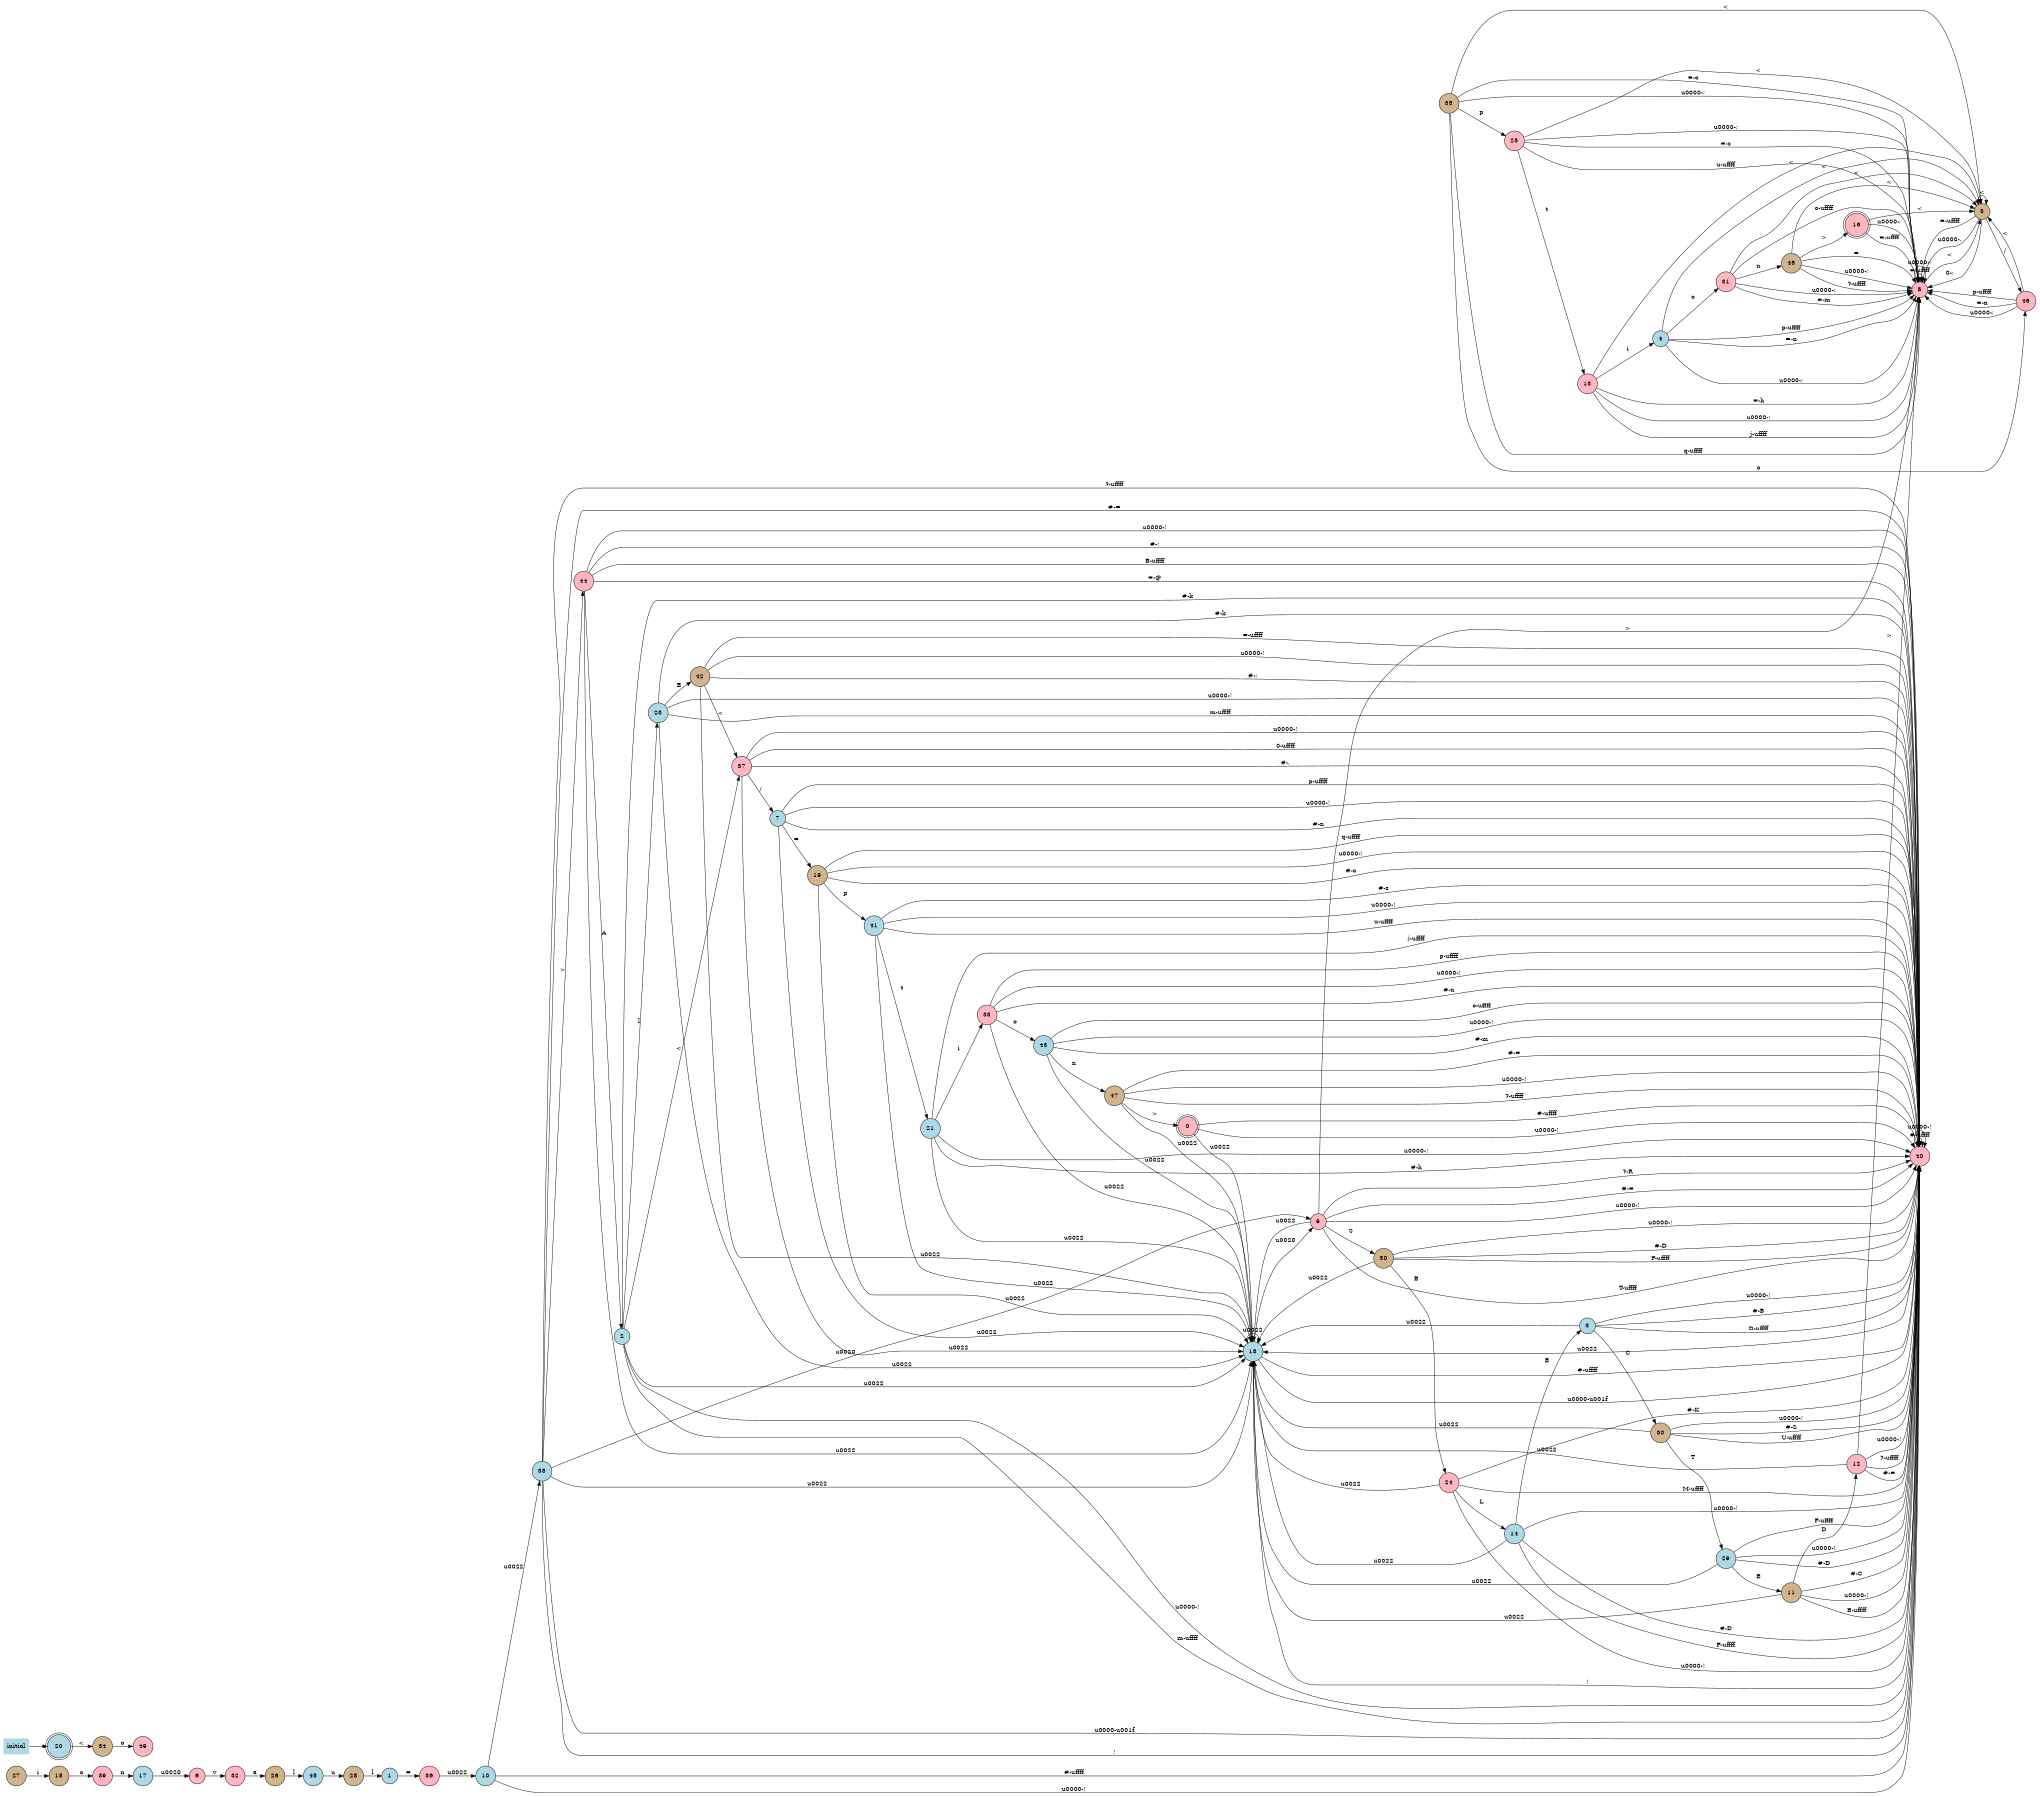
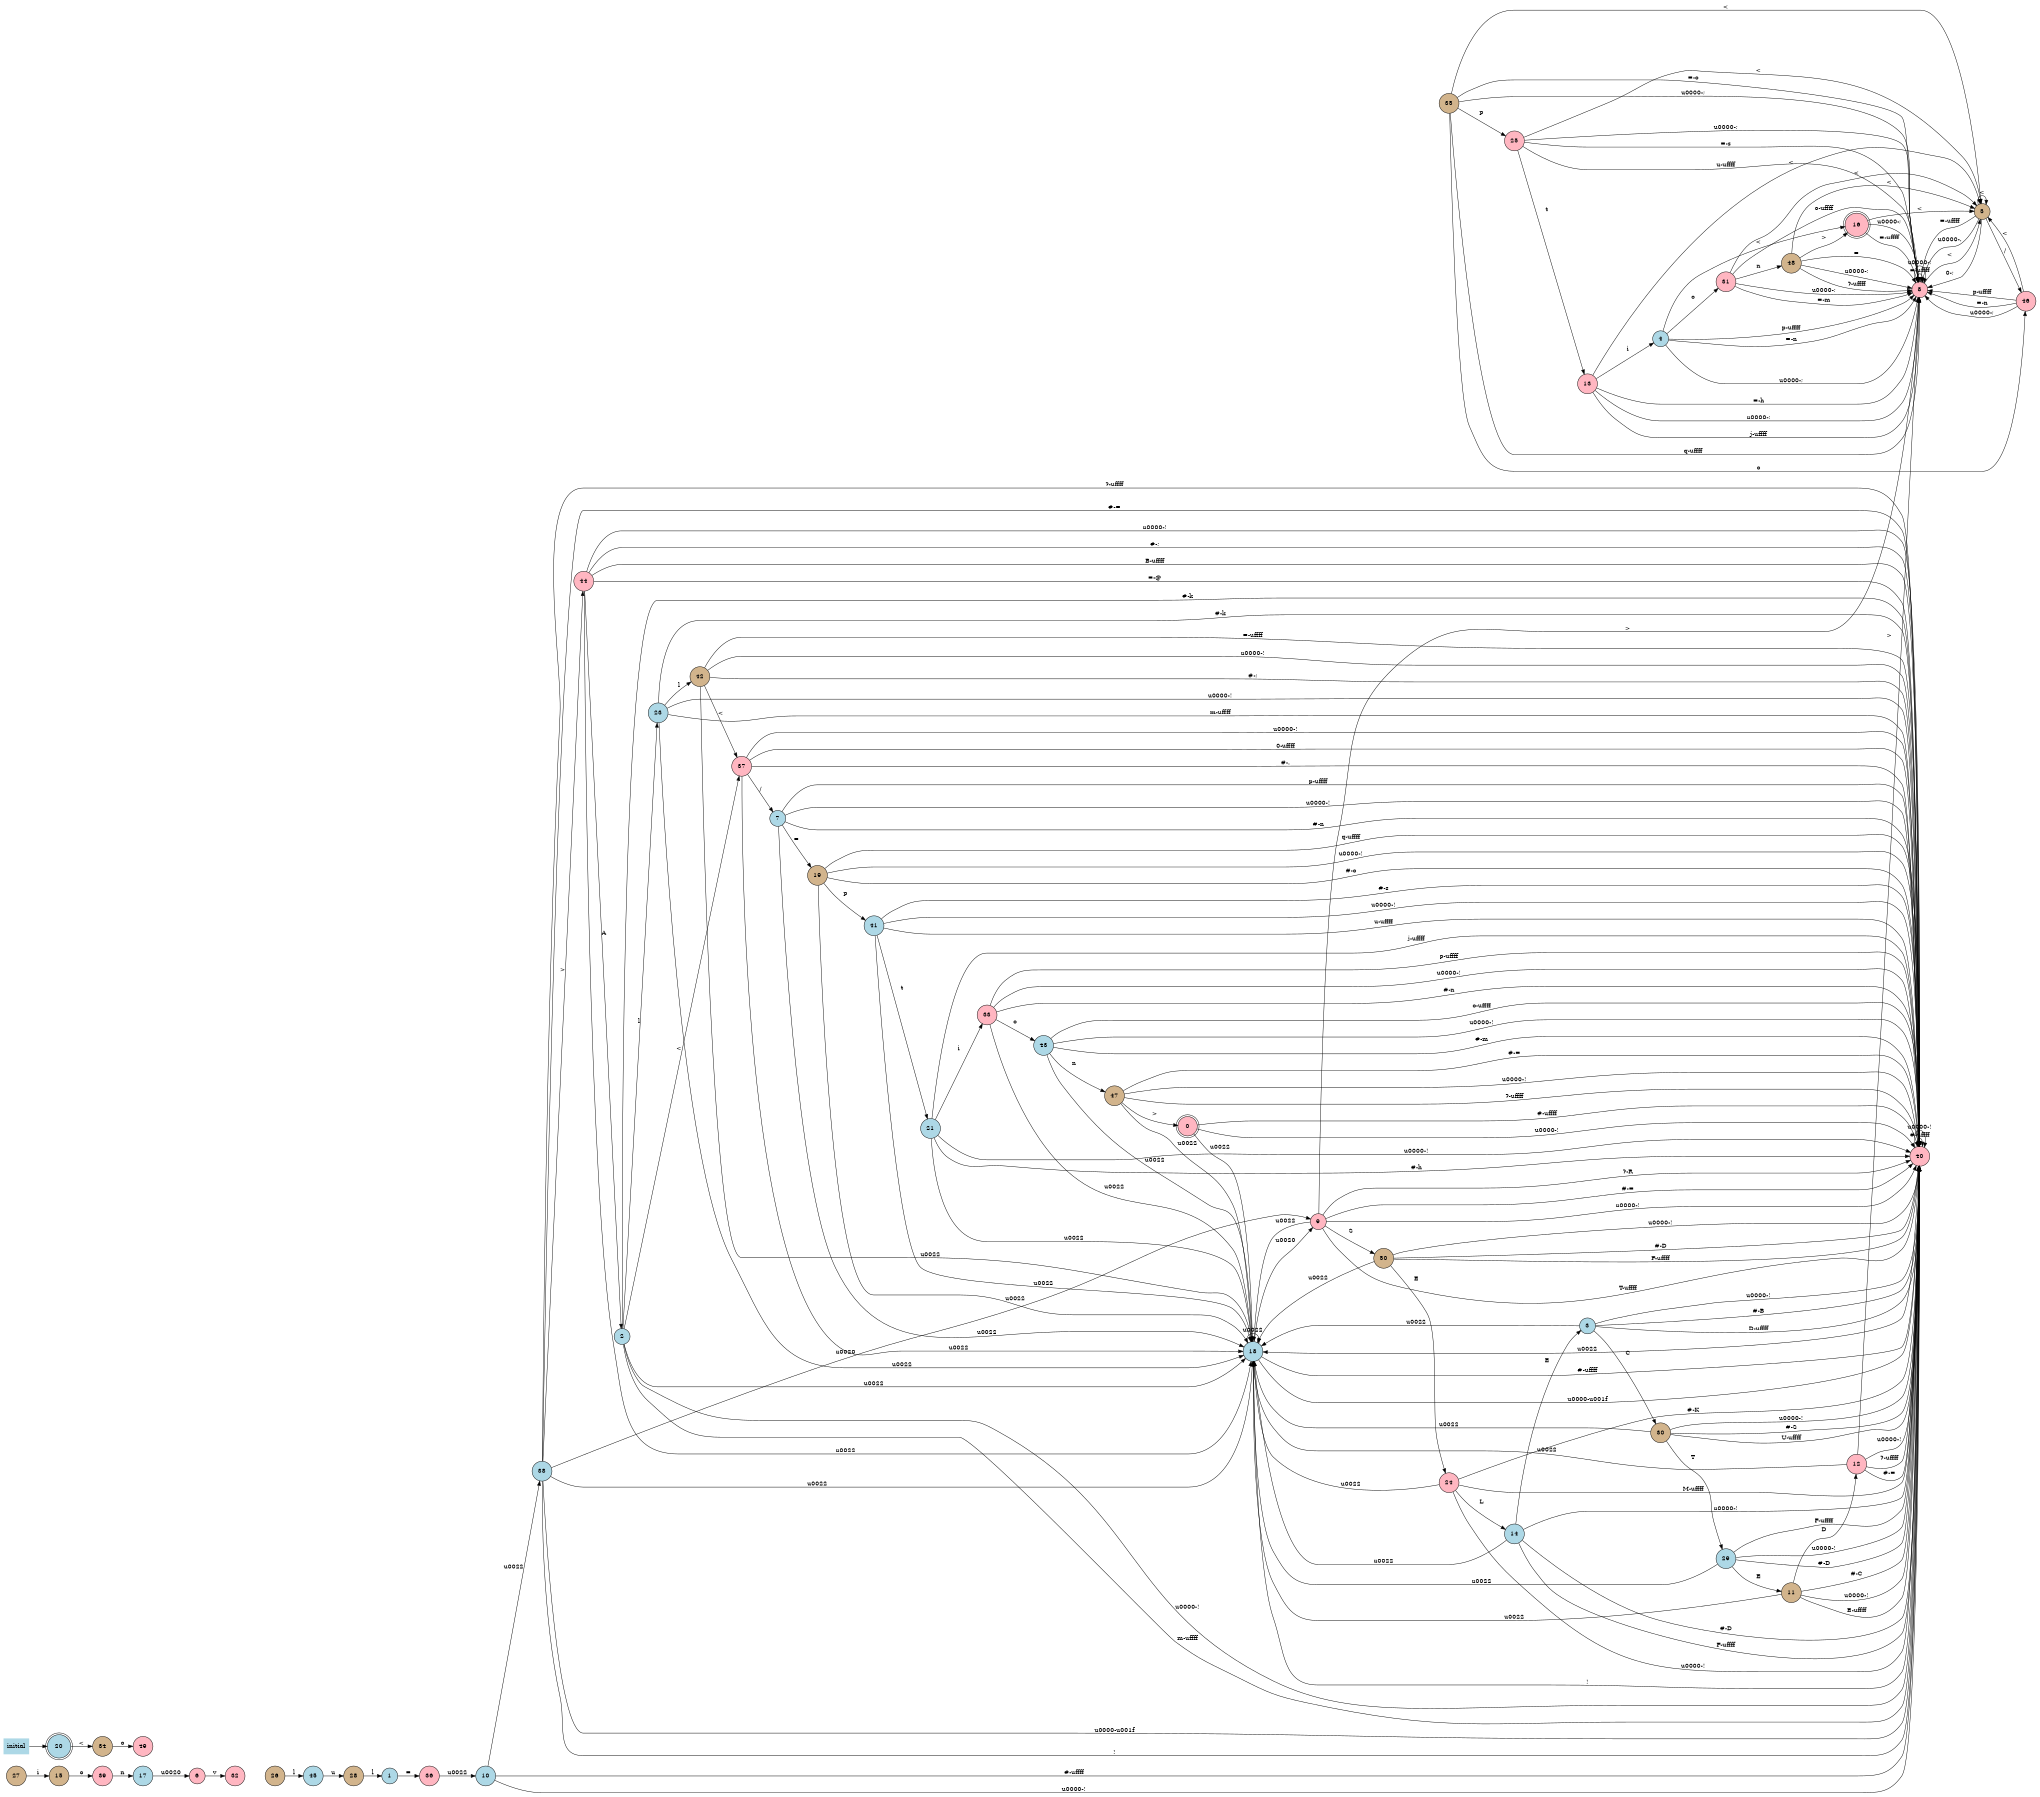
(1794, 189) -> (1731, 259)
(679, 685) -> (679, 685)
(253, 1776) -> none
